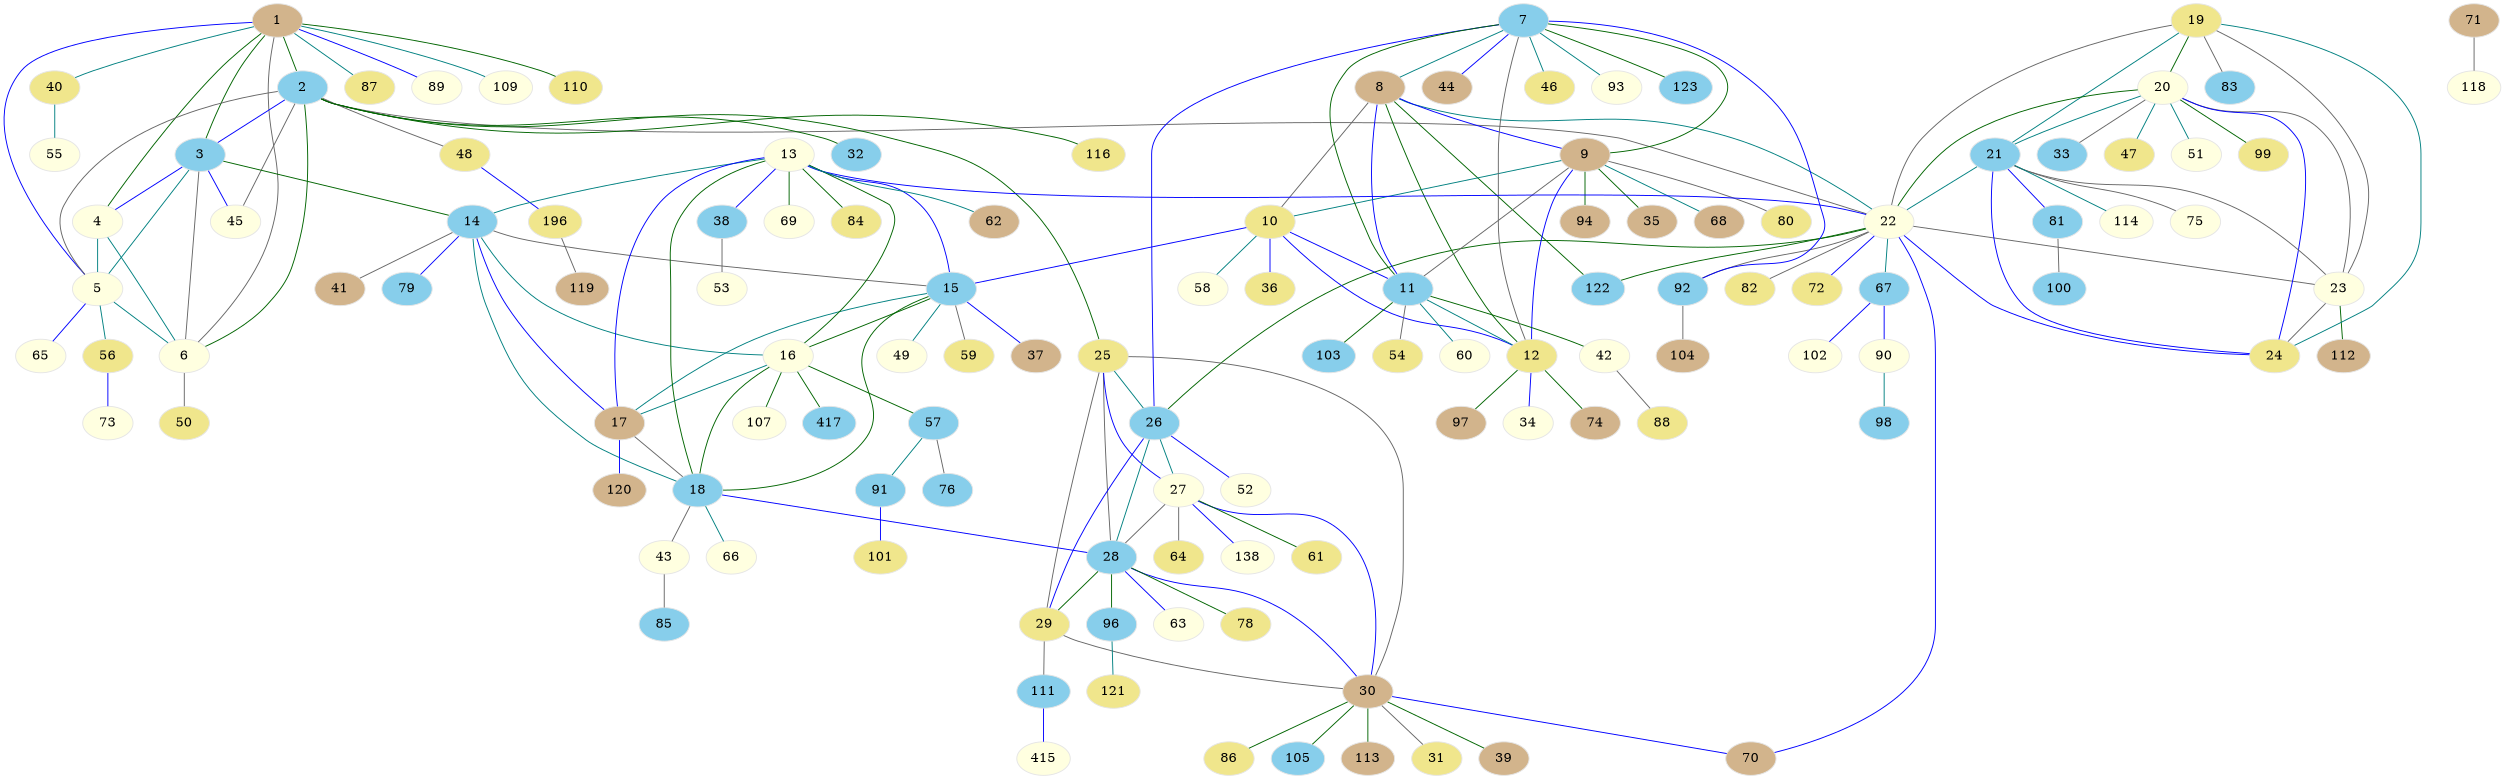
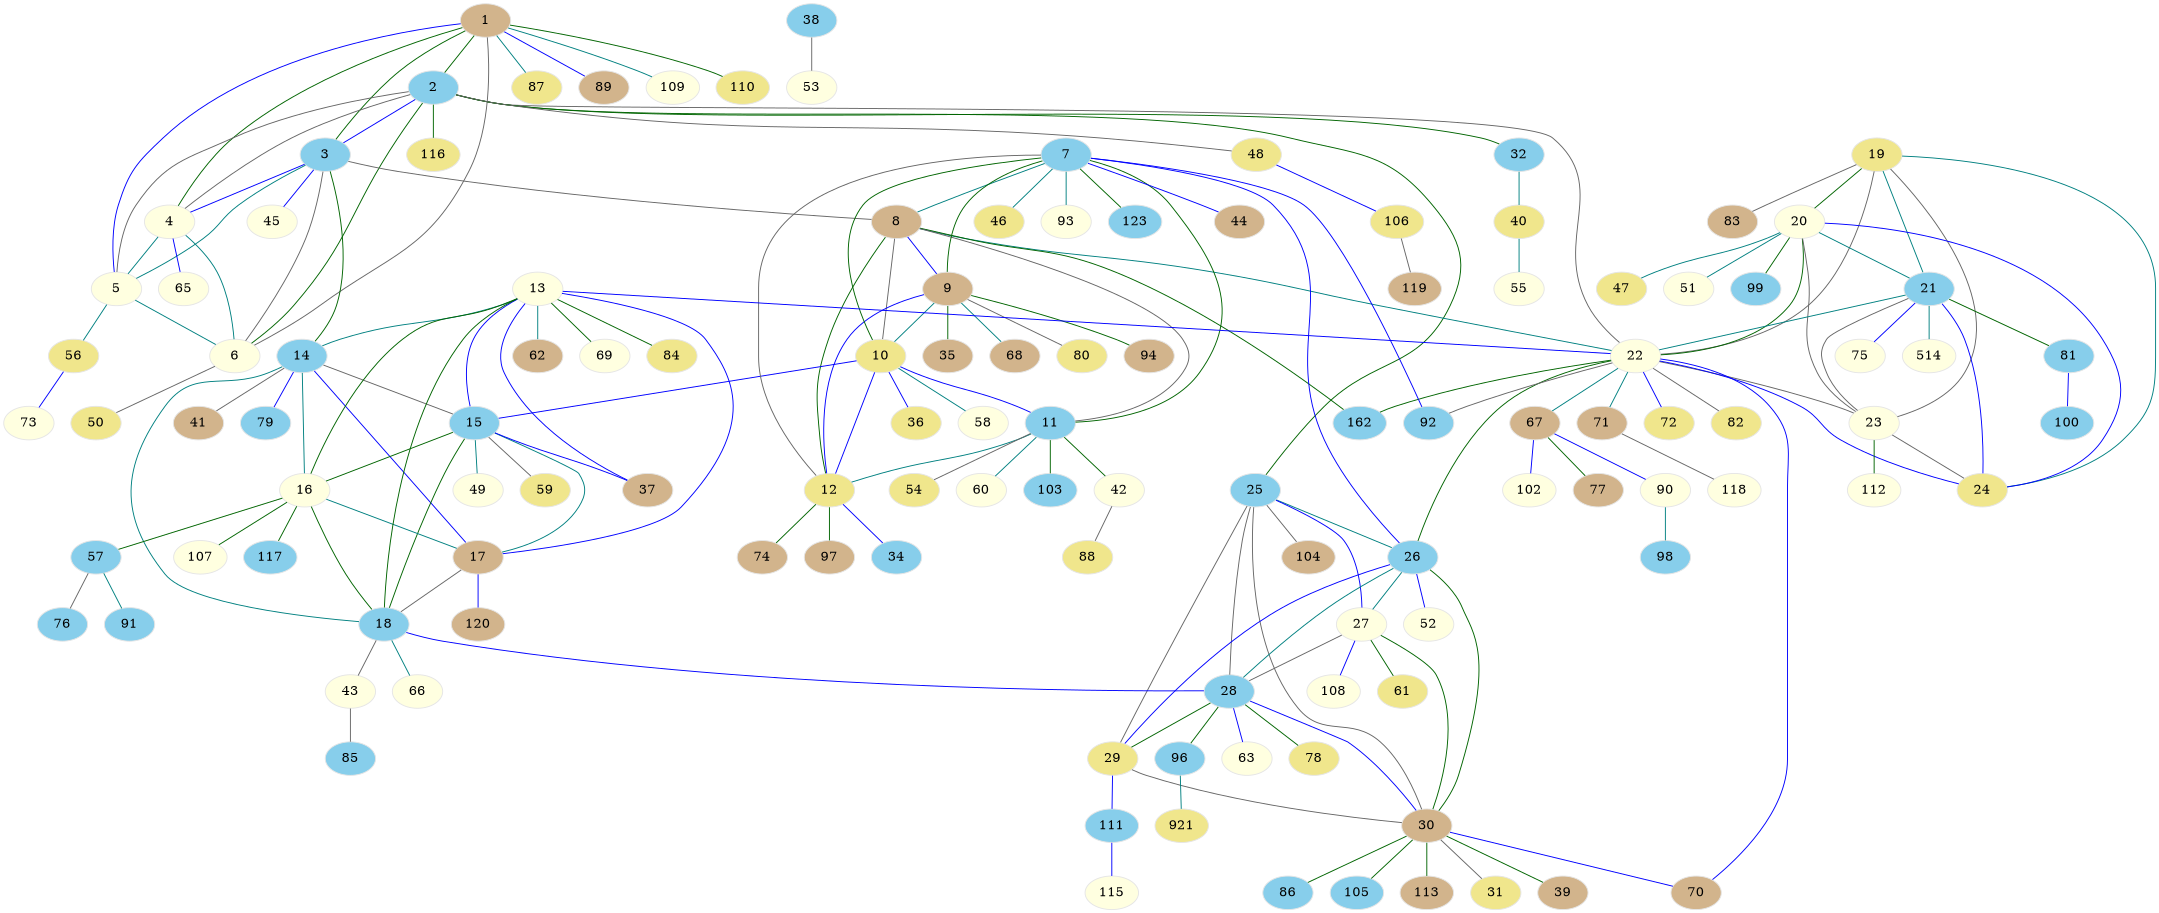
(164, 49) -> (1519, 188)
(437, 88) -> (604, 88)
(2230, 88) -> (1732, 222)
(269, 155) -> (291, 138)
(2062, 155) -> none
(2263, 155) -> (1756, 289)
(1372, 187) -> (1130, 301)
(756, 188) -> (526, 405)
(2026, 188) -> (1999, 322)
(2108, 190) -> (1895, 322)
none -> (881, 192)
none -> (609, 198)
(555, 222) -> (1397, 222)
(2126, 222) -> (1929, 356)
(1493, 225) -> none
(2058, 255) -> (2068, 390)
(1598, 289) -> (1360, 423)
(1884, 289) -> (1535, 423)
(69, 322) -> (175, 250)
(1683, 323) -> (1282, 524)
(1103, 356) -> (1255, 490)
(2344, 356) -> (1874, 490)
none -> (1619, 390)
(829, 423) -> (270, 557)
(1528, 423) -> (897, 557)
none -> (1598, 490)
(1342, 533) -> (1446, 708)
(880, 557) -> none
(1179, 557) -> none
(1248, 557) -> (1334, 692)
(1044, 658) -> (1112, 792)
none -> (1478, 686)
(1113, 692) -> (1182, 826)
(1043, 759) -> (1112, 893)
(1229, 759) -> (1288, 893)
